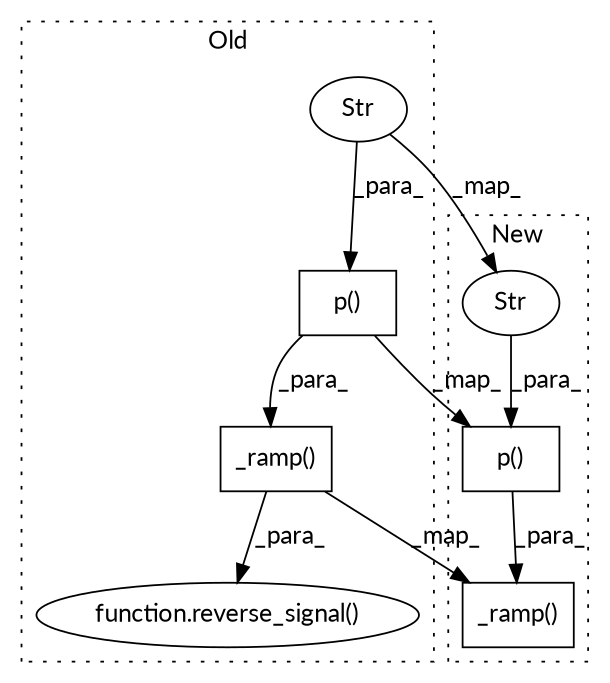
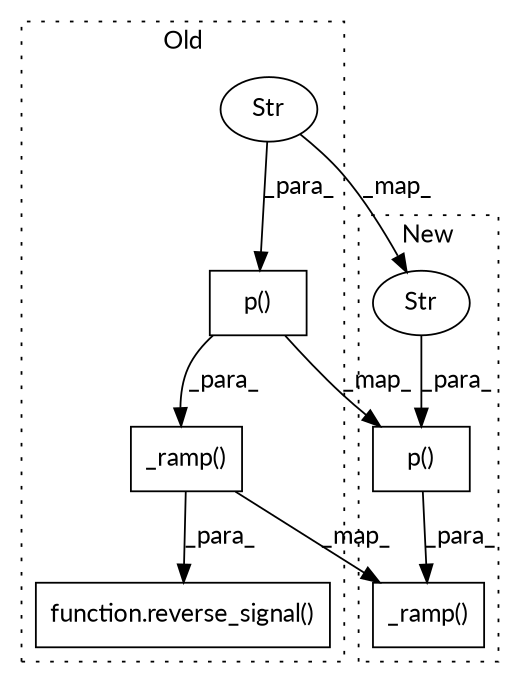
(228, 615) -> (183, 615)
